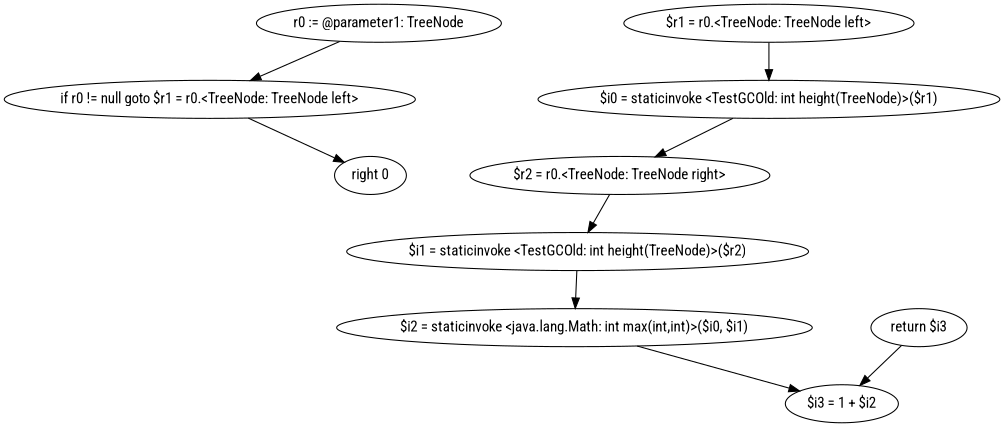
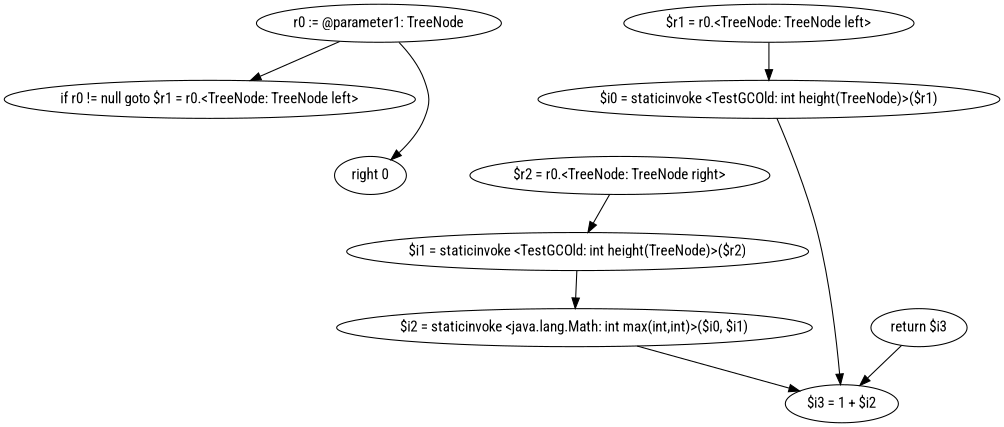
(699, 135) -> (820, 243)
(291, 138) -> (429, 98)
